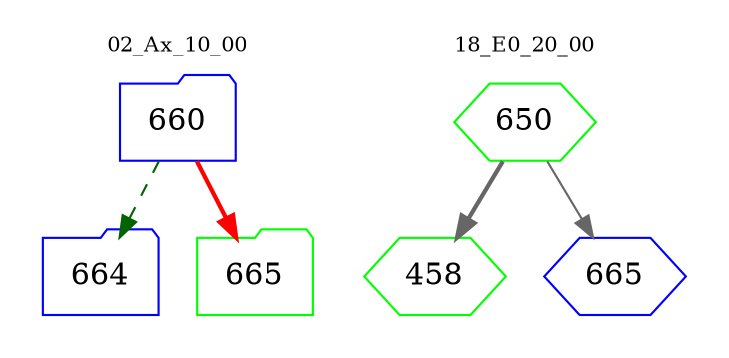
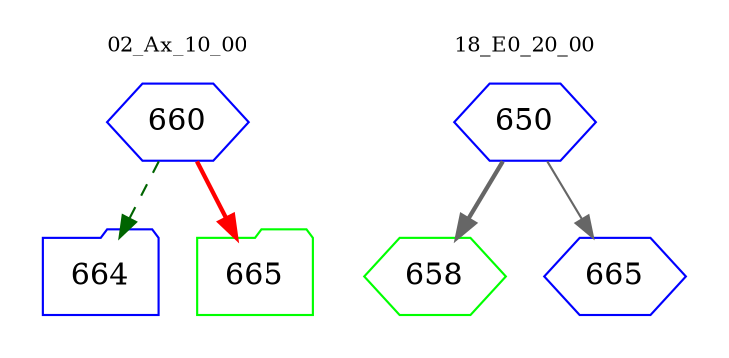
(178, 122) -> (178, 122)
(525, 122) -> (525, 122)
(435, 276) -> (435, 276)
